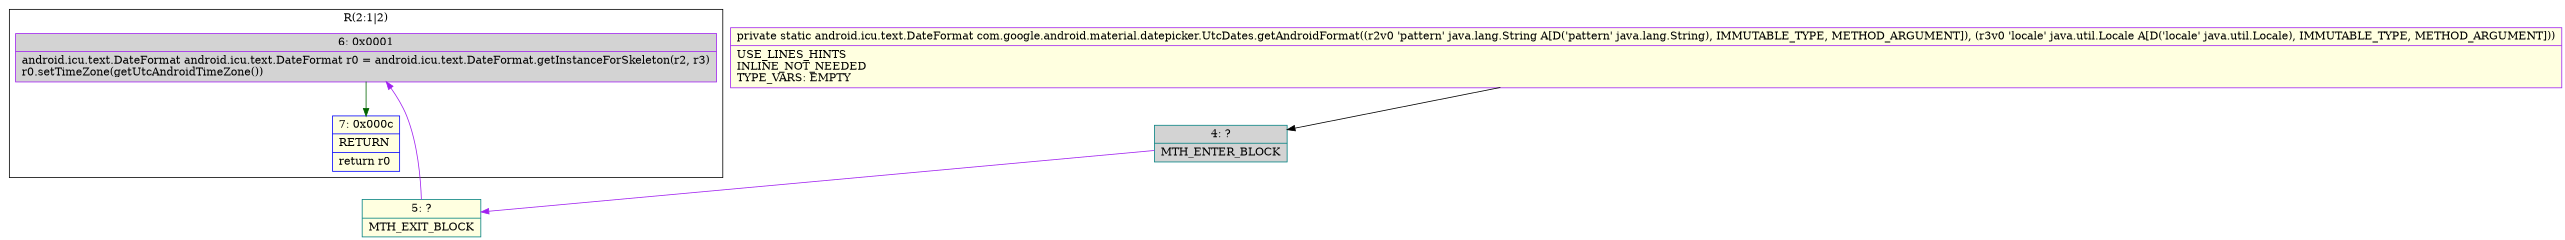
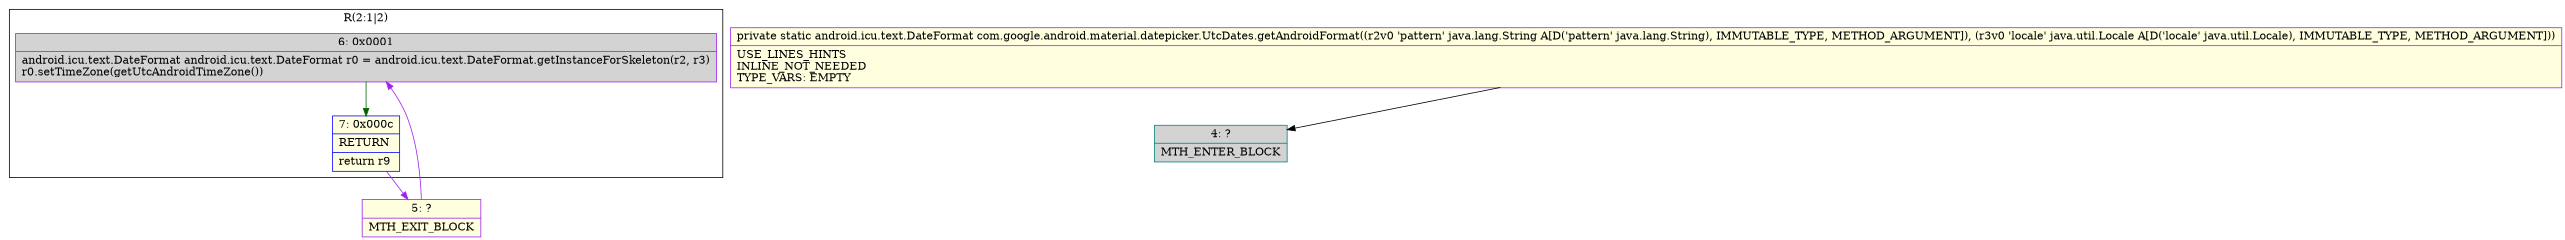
(365, 162) -> (365, 162)
(822, 181) -> (395, 183)
(422, 218) -> (422, 218)
